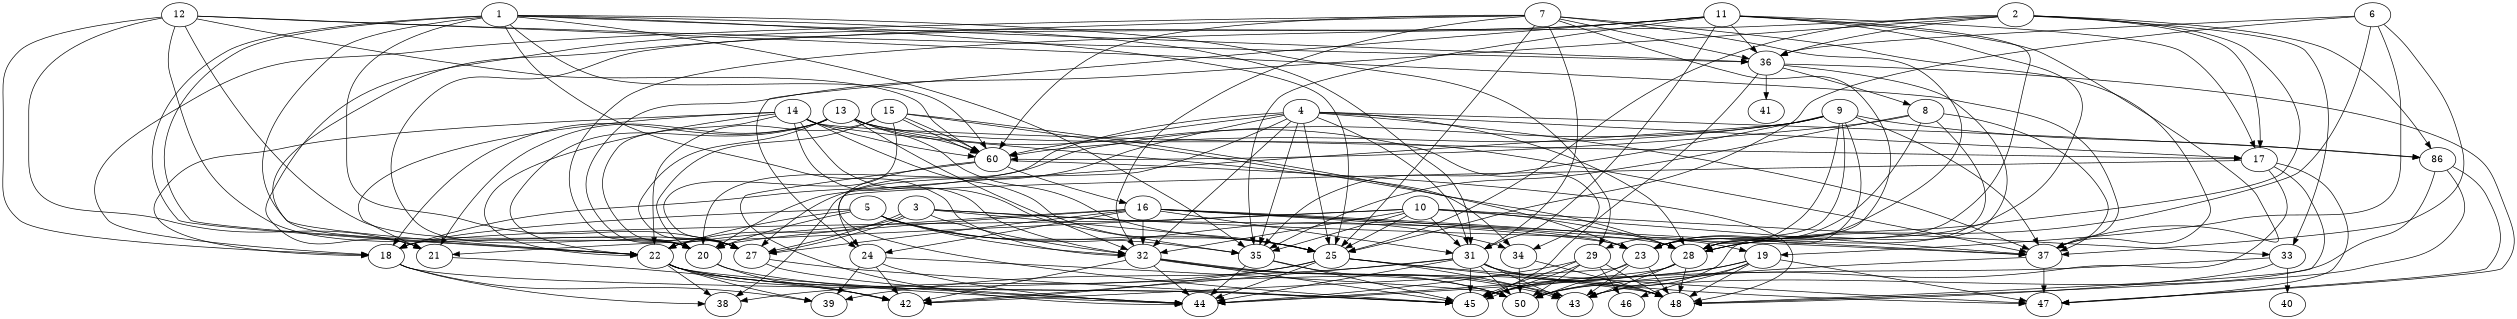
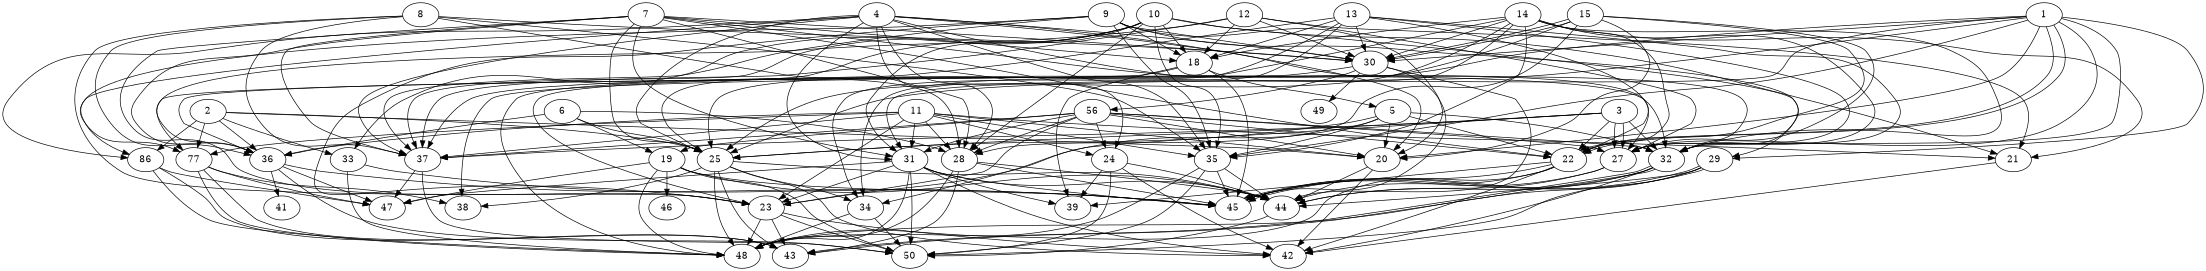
(1183, 73) -> none
(1844, 84) -> (121, 46)
none -> (1319, 111)
(573, 132) -> none
(993, 160) -> (1370, 63)
(2259, 160) -> (194, 160)
(2180, 199) -> none
(1858, 201) -> none
(1143, 208) -> (1092, 111)
(251, 210) -> none
(627, 220) -> (1297, 91)
(2363, 229) -> none
none -> (1054, 230)
(1331, 274) -> (1128, 245)
(686, 278) -> none
(1608, 278) -> none
(1519, 279) -> (841, 183)
(1717, 287) -> (787, 183)
(2287, 305) -> none
